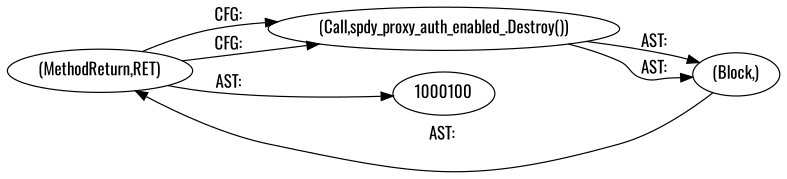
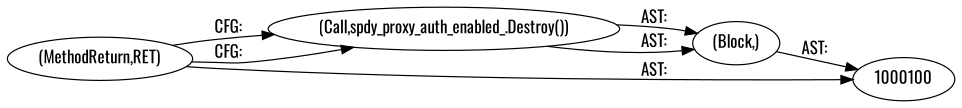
(432, 171) -> (811, 59)
